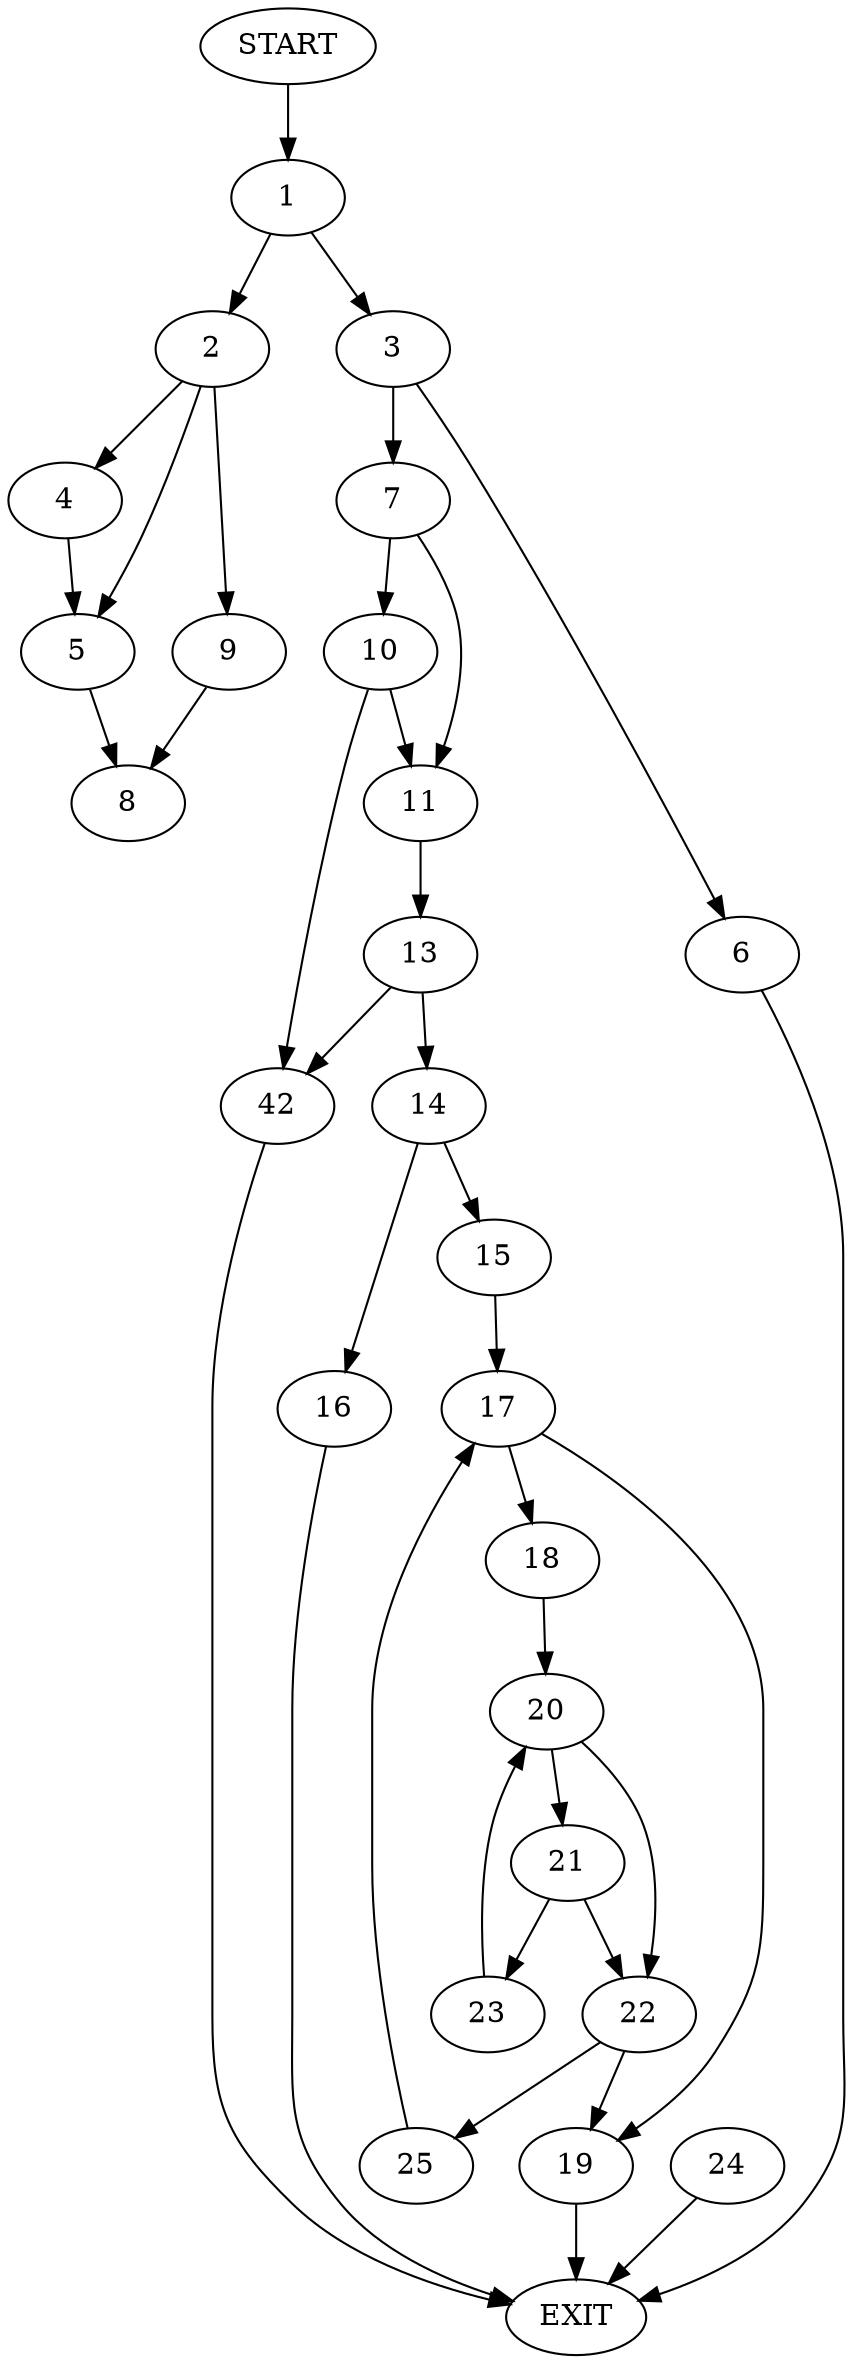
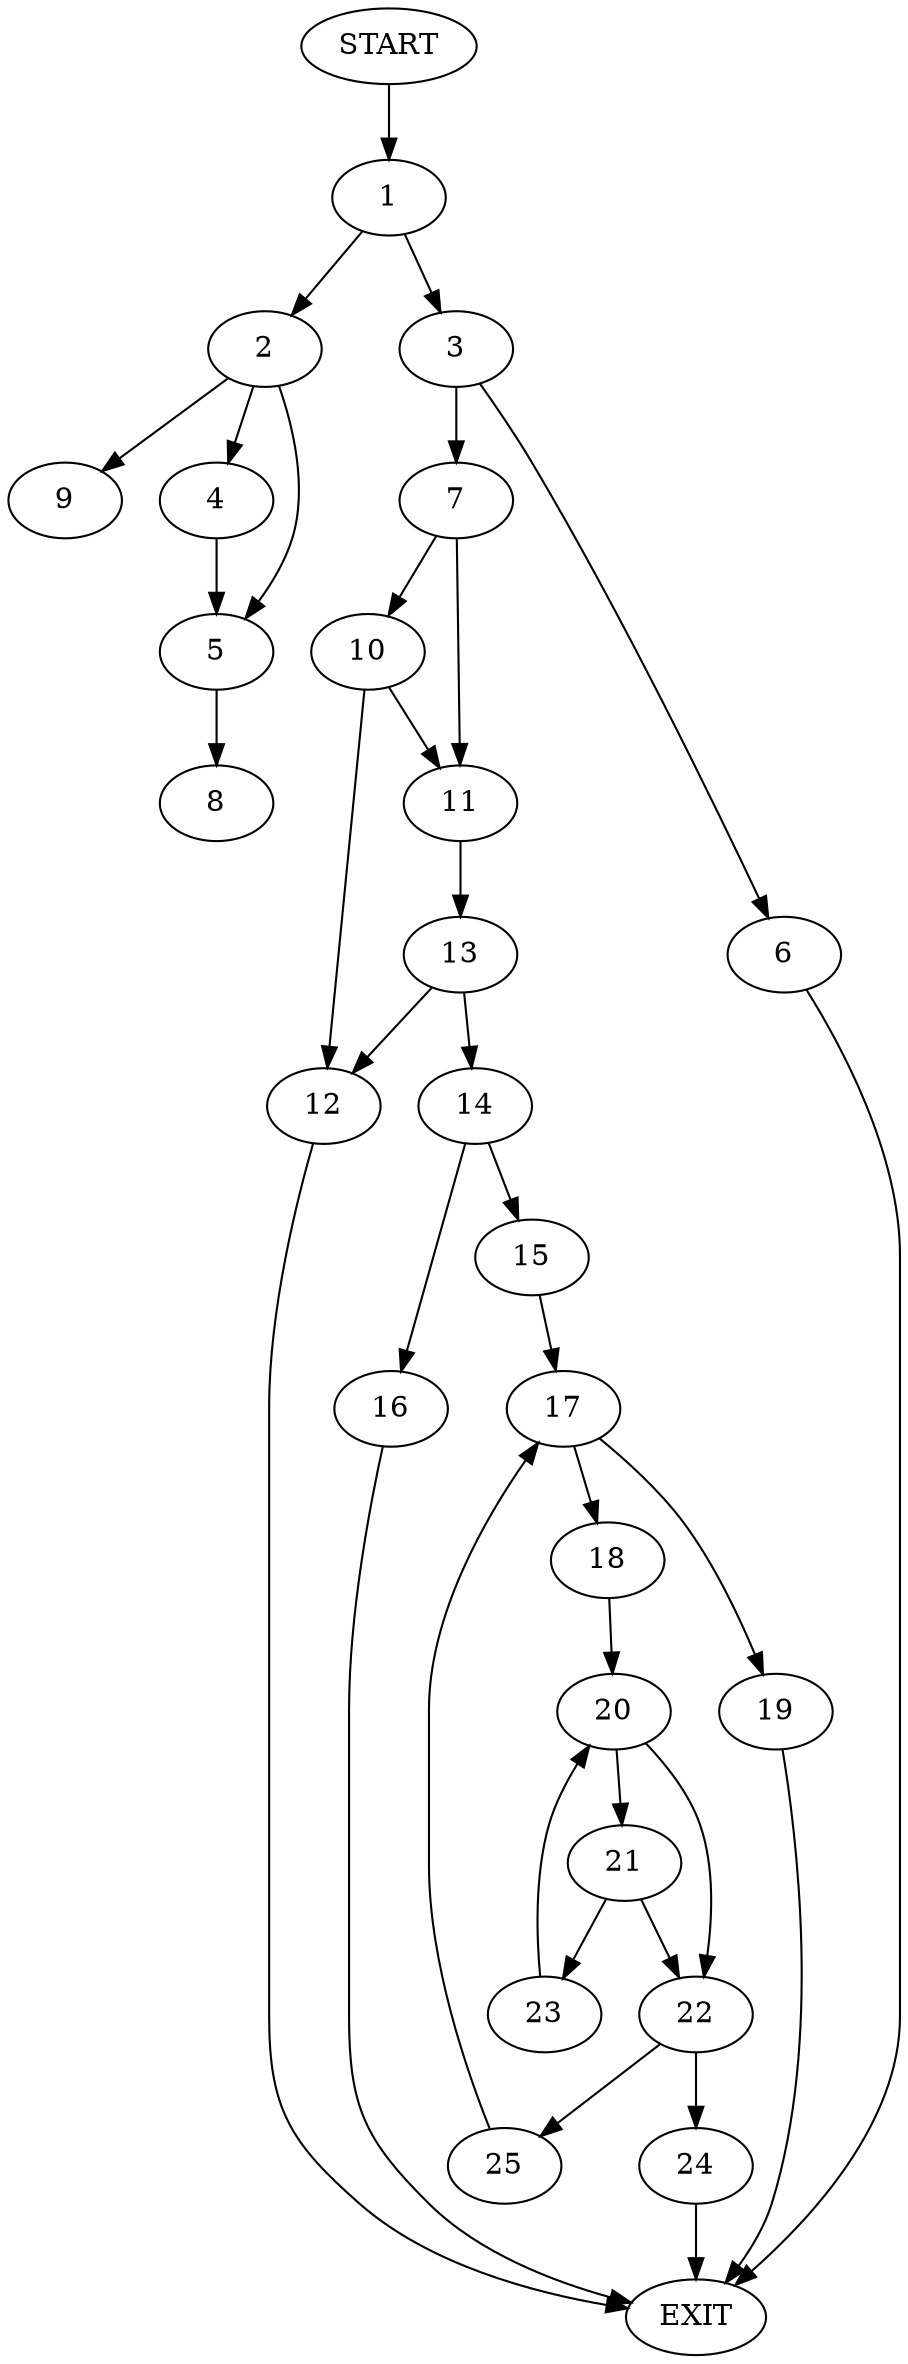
(185, 719) -> none
(278, 1106) -> (324, 1106)
(612, 2081) -> (696, 2080)
